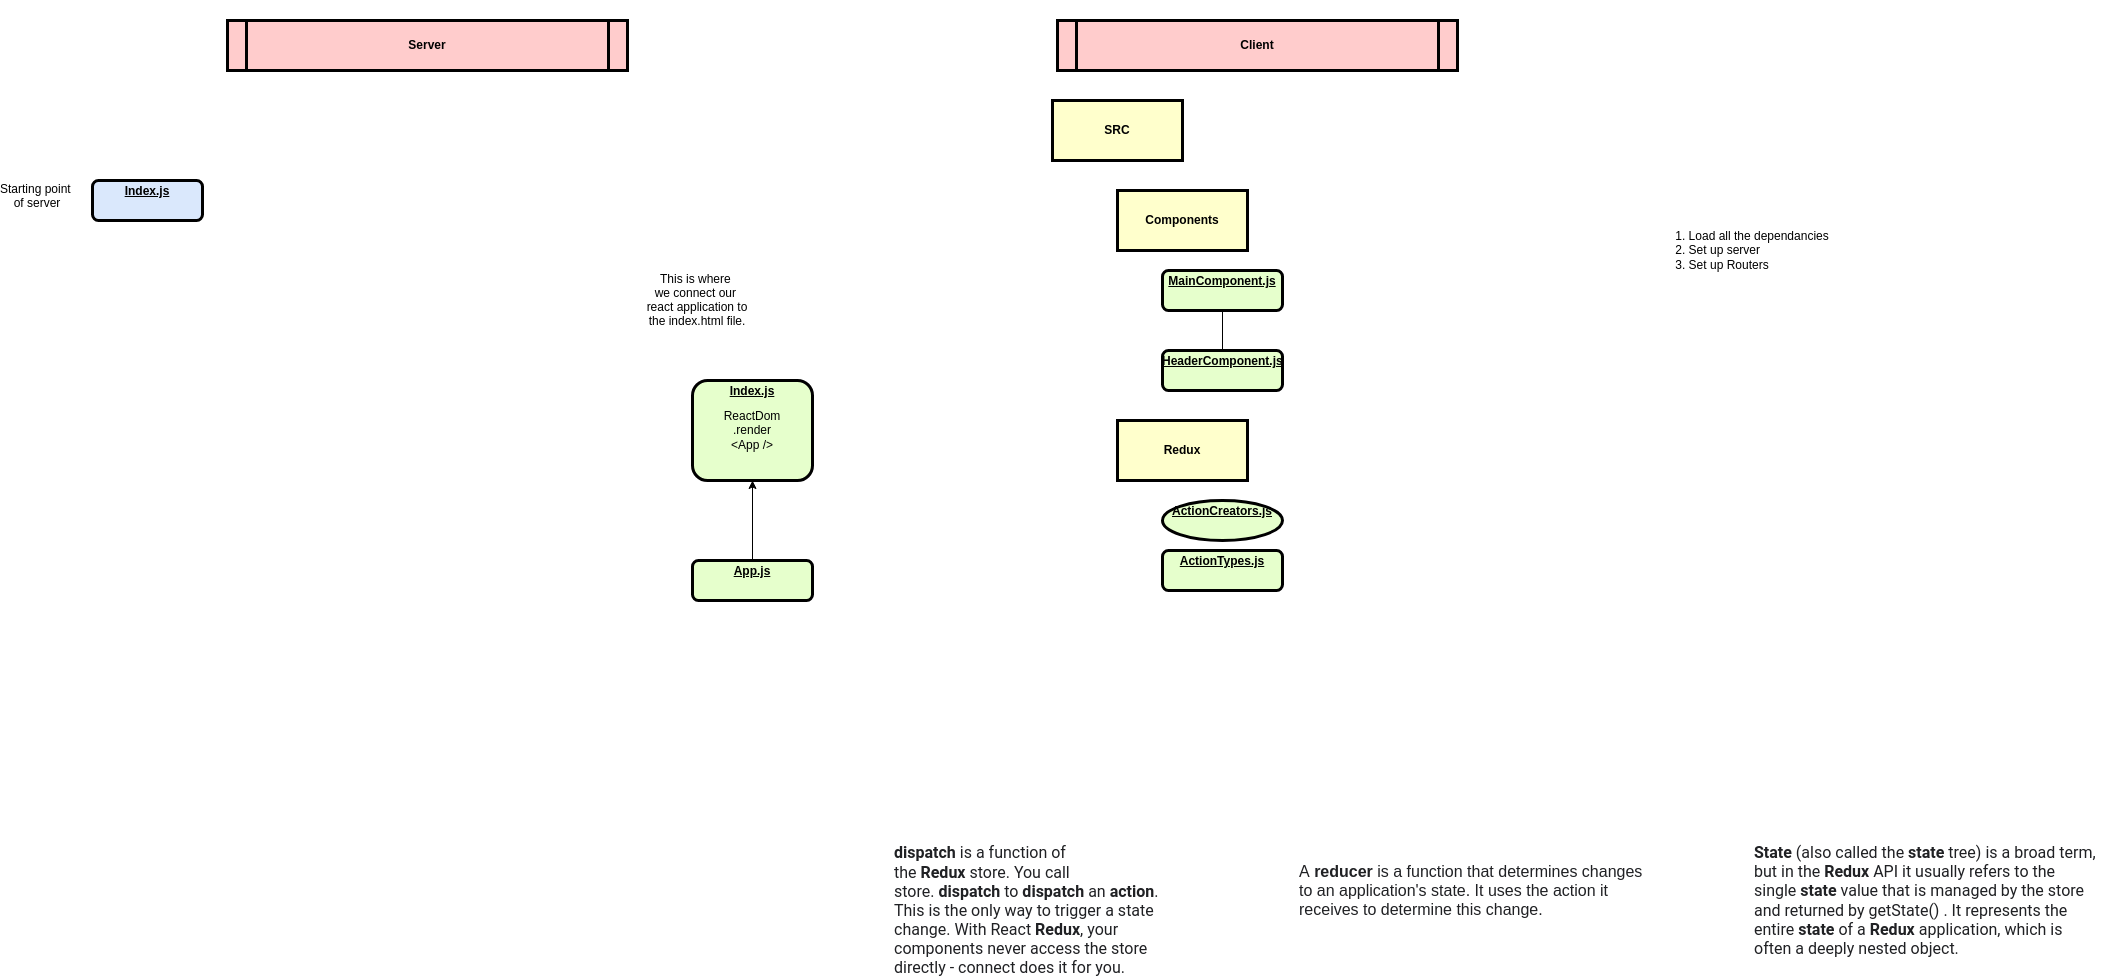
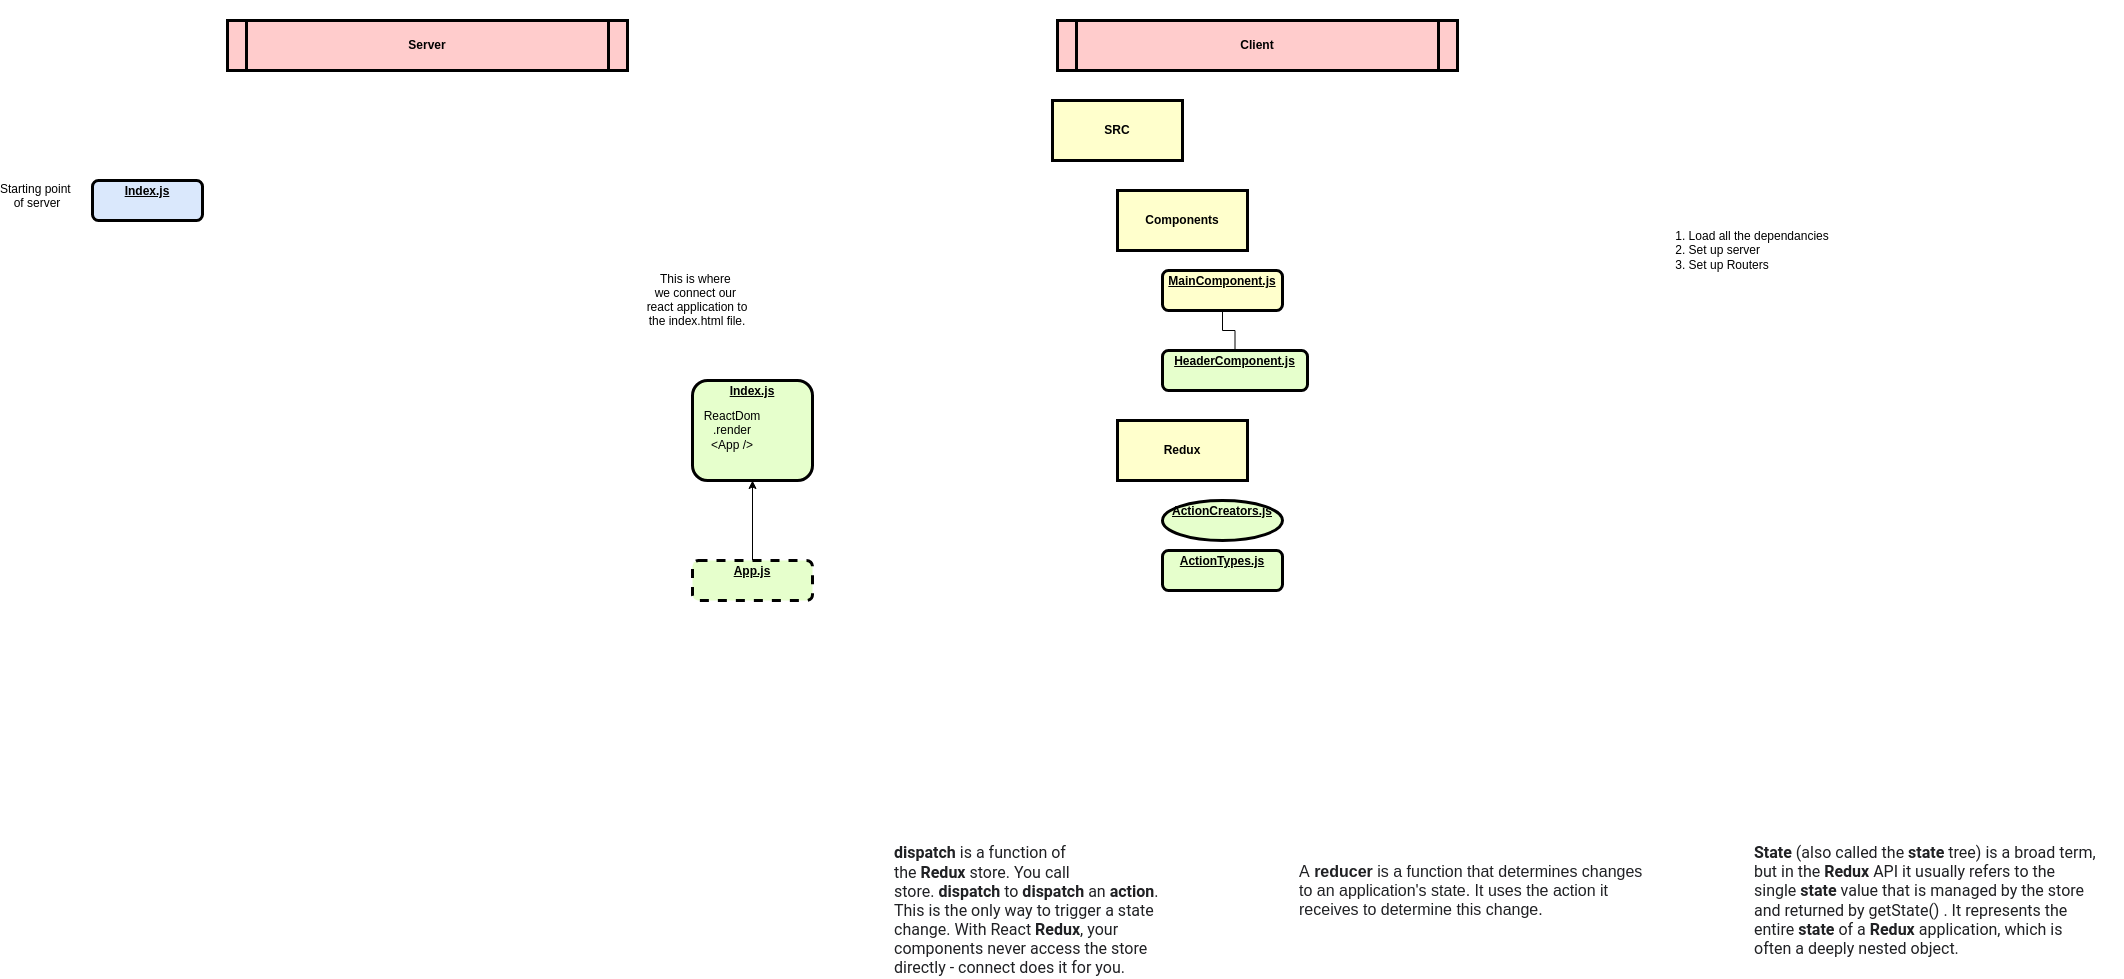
(1223, 291) -> (1223, 291)
(1223, 371) -> (1235, 371)
(753, 431) -> (733, 431)
(753, 581) -> (753, 581)
